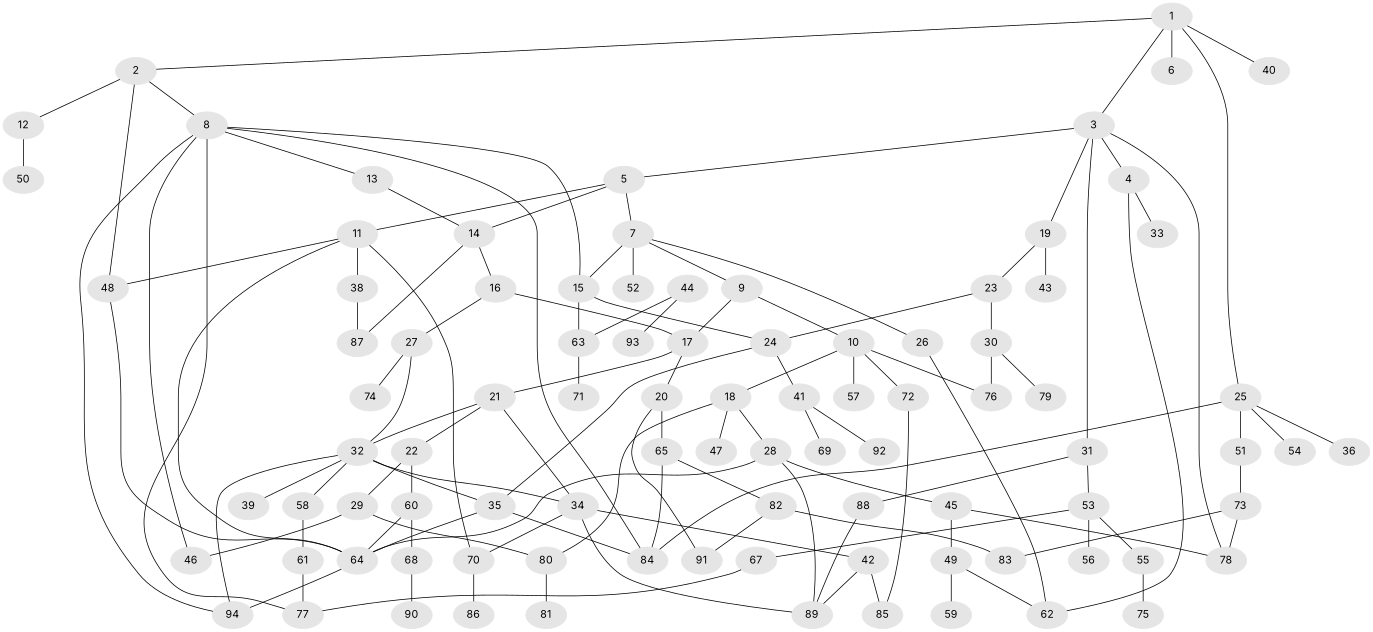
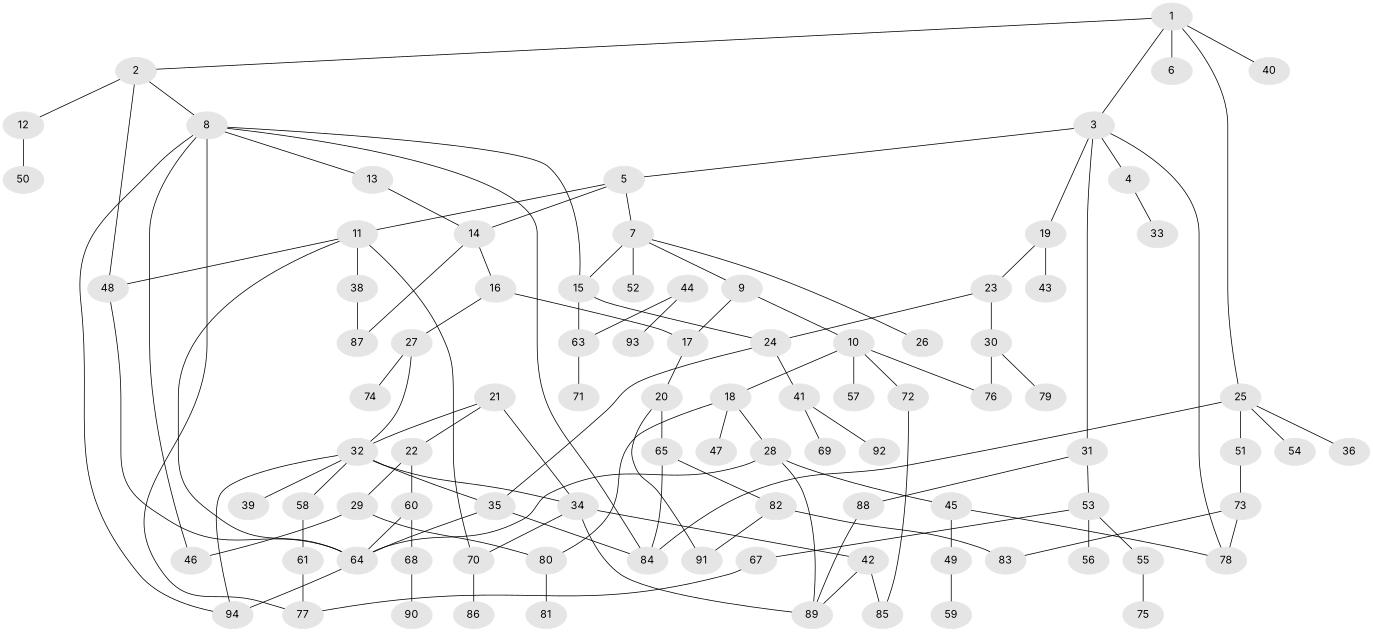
(594, 374) -> none
(1047, 615) -> none
